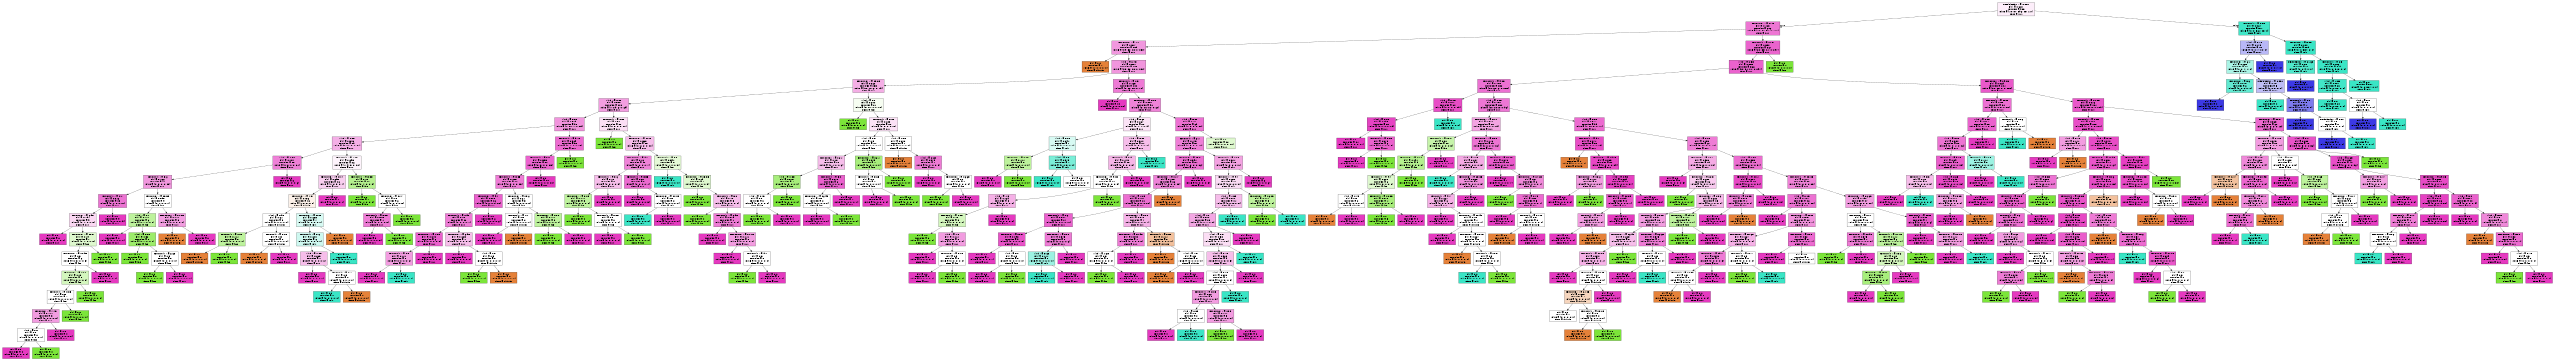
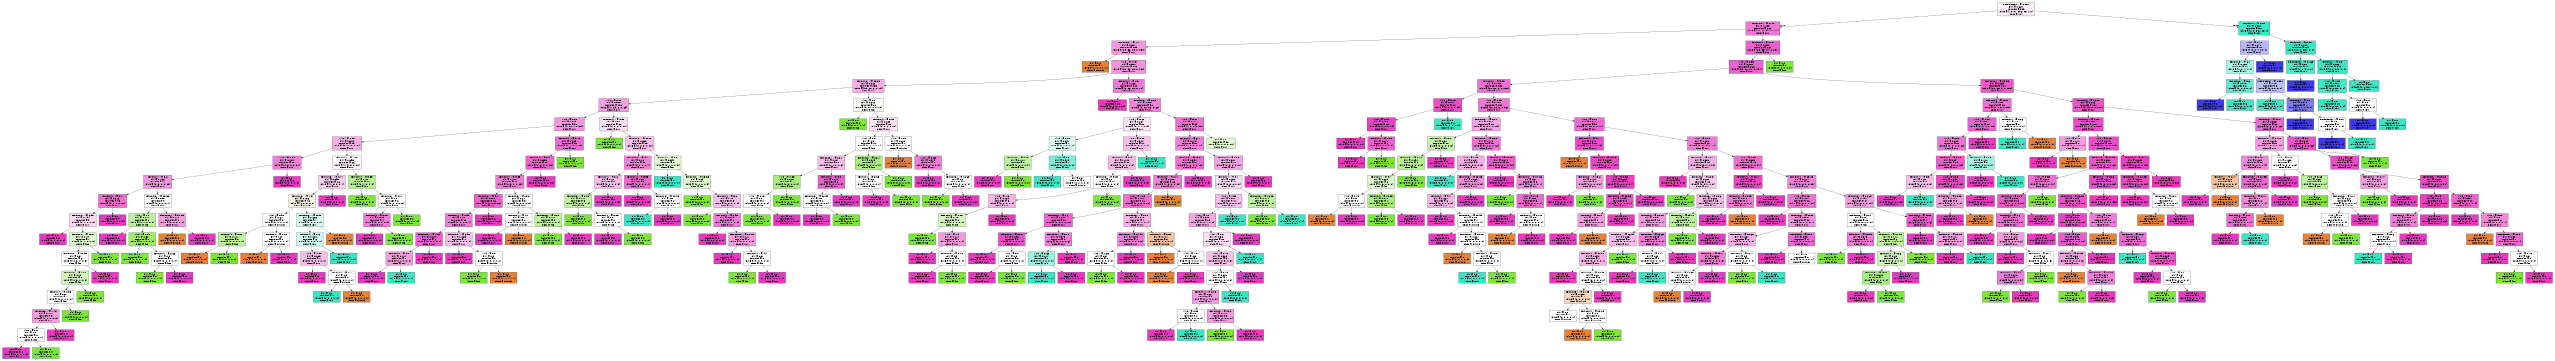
none -> (2240, 105)
(2166, 182) -> (2166, 182)
(2104, 201) -> (2104, 201)
